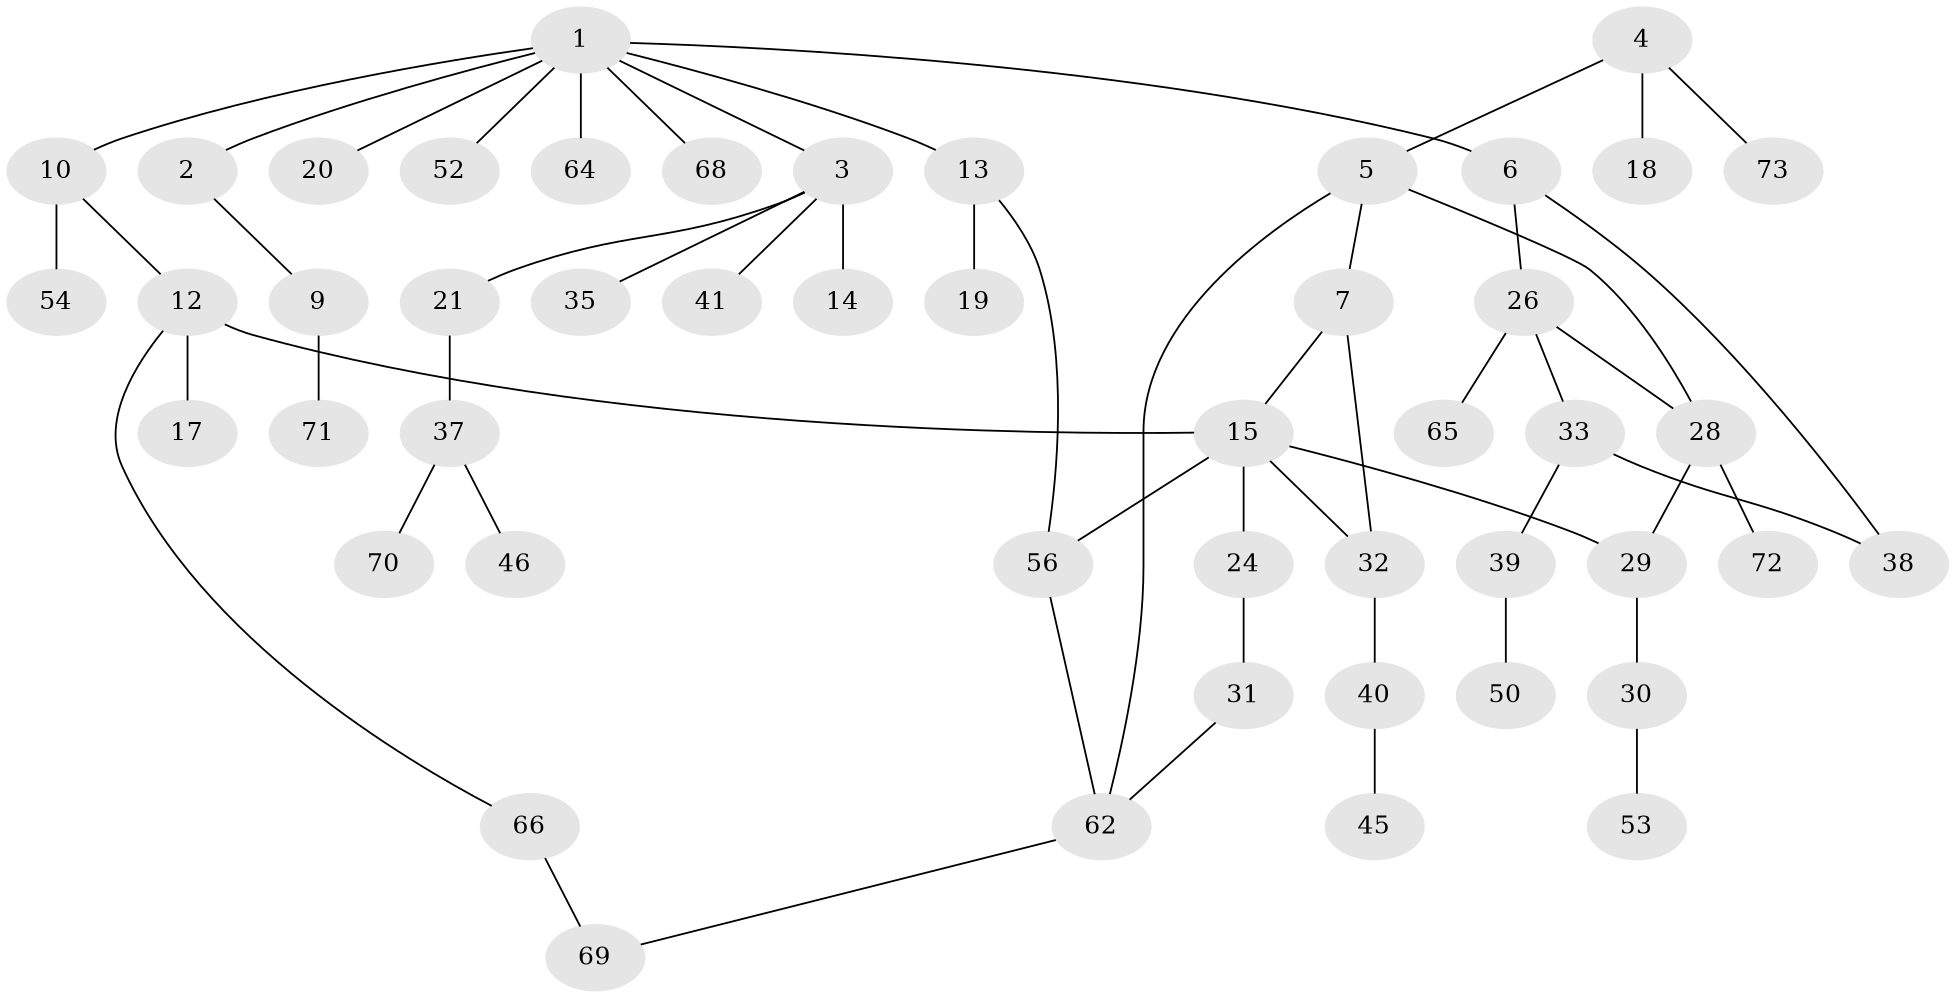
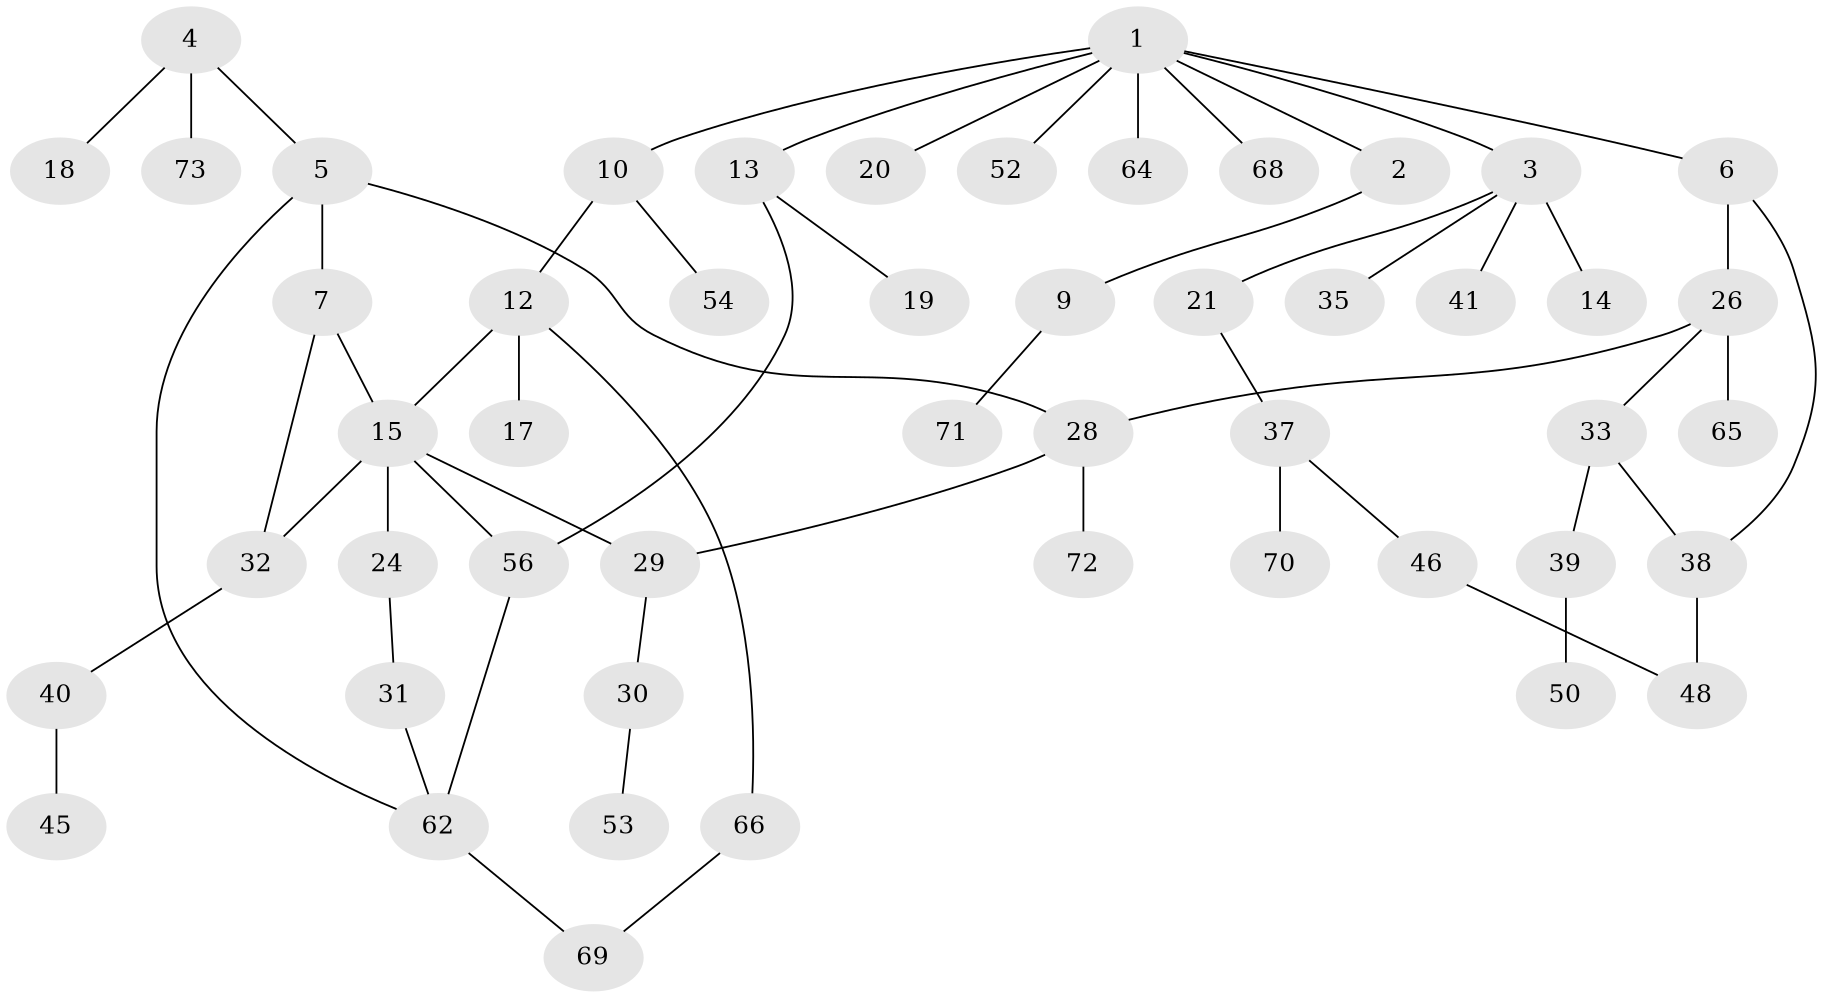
none -> (1697, 696)
